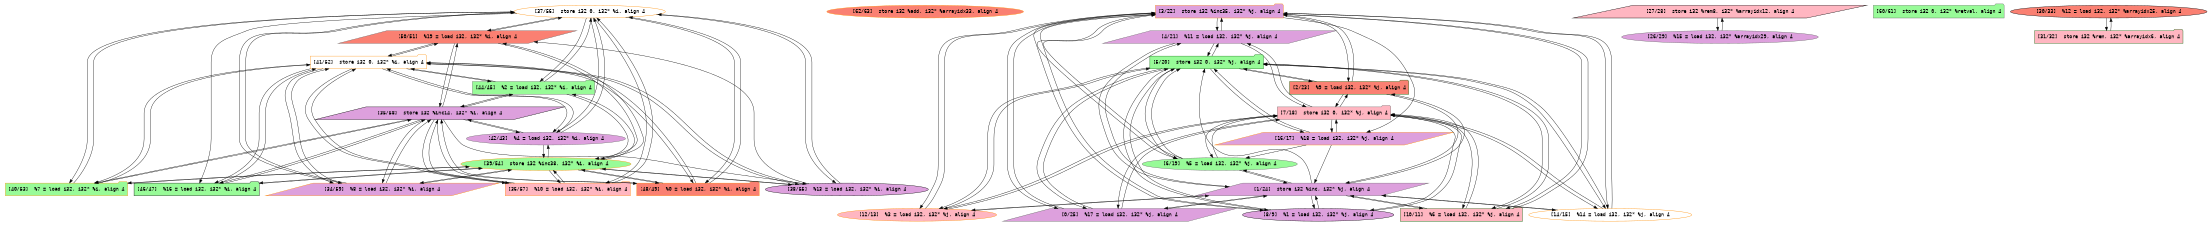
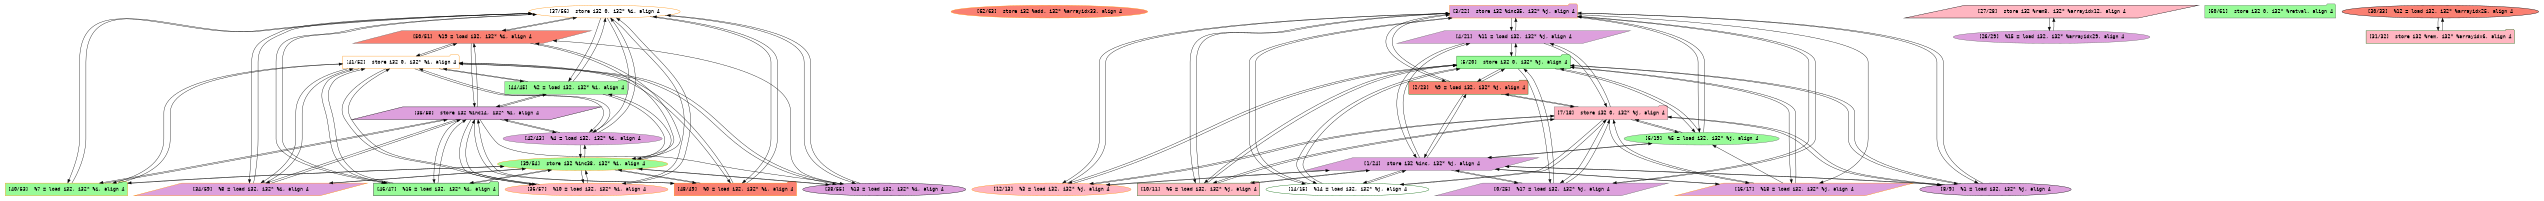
none -> (291, 42)
(1232, 156) -> (1605, 177)
(568, 189) -> (586, 189)
(1610, 215) -> (1347, 189)
